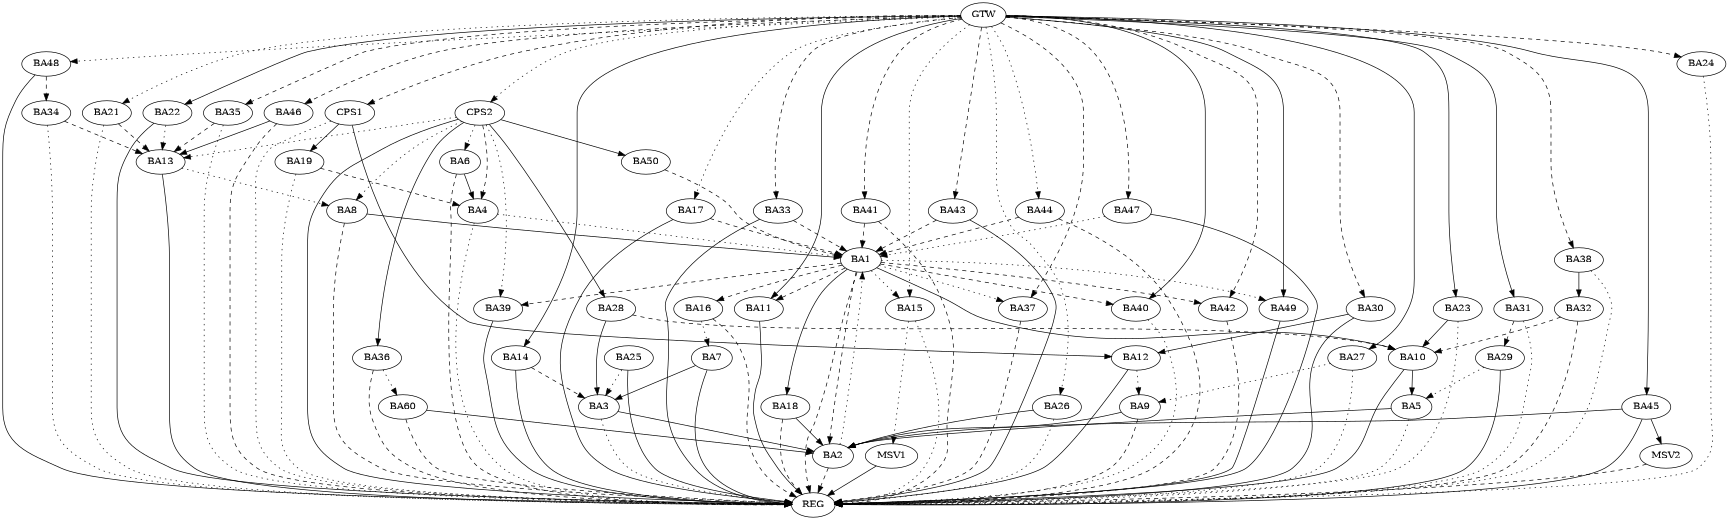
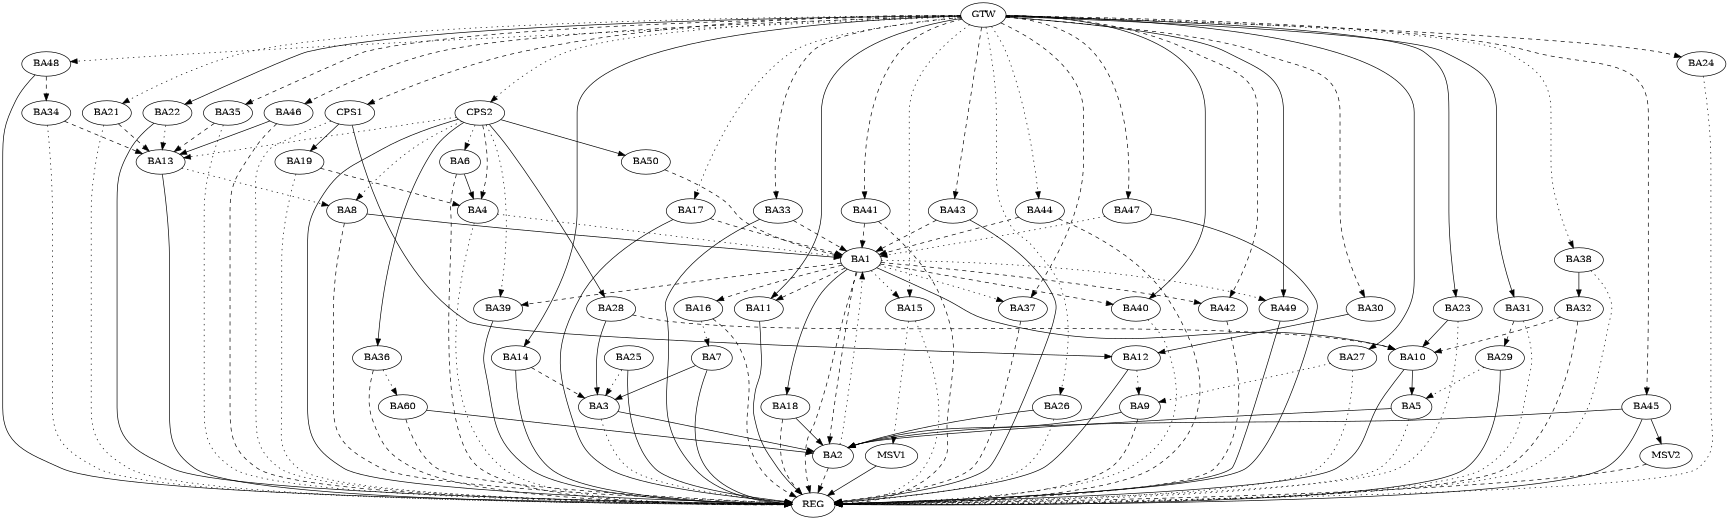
(1503, 46) -> (1503, 46)
(1504, 51) -> (1504, 51)
(1279, 474) -> none
